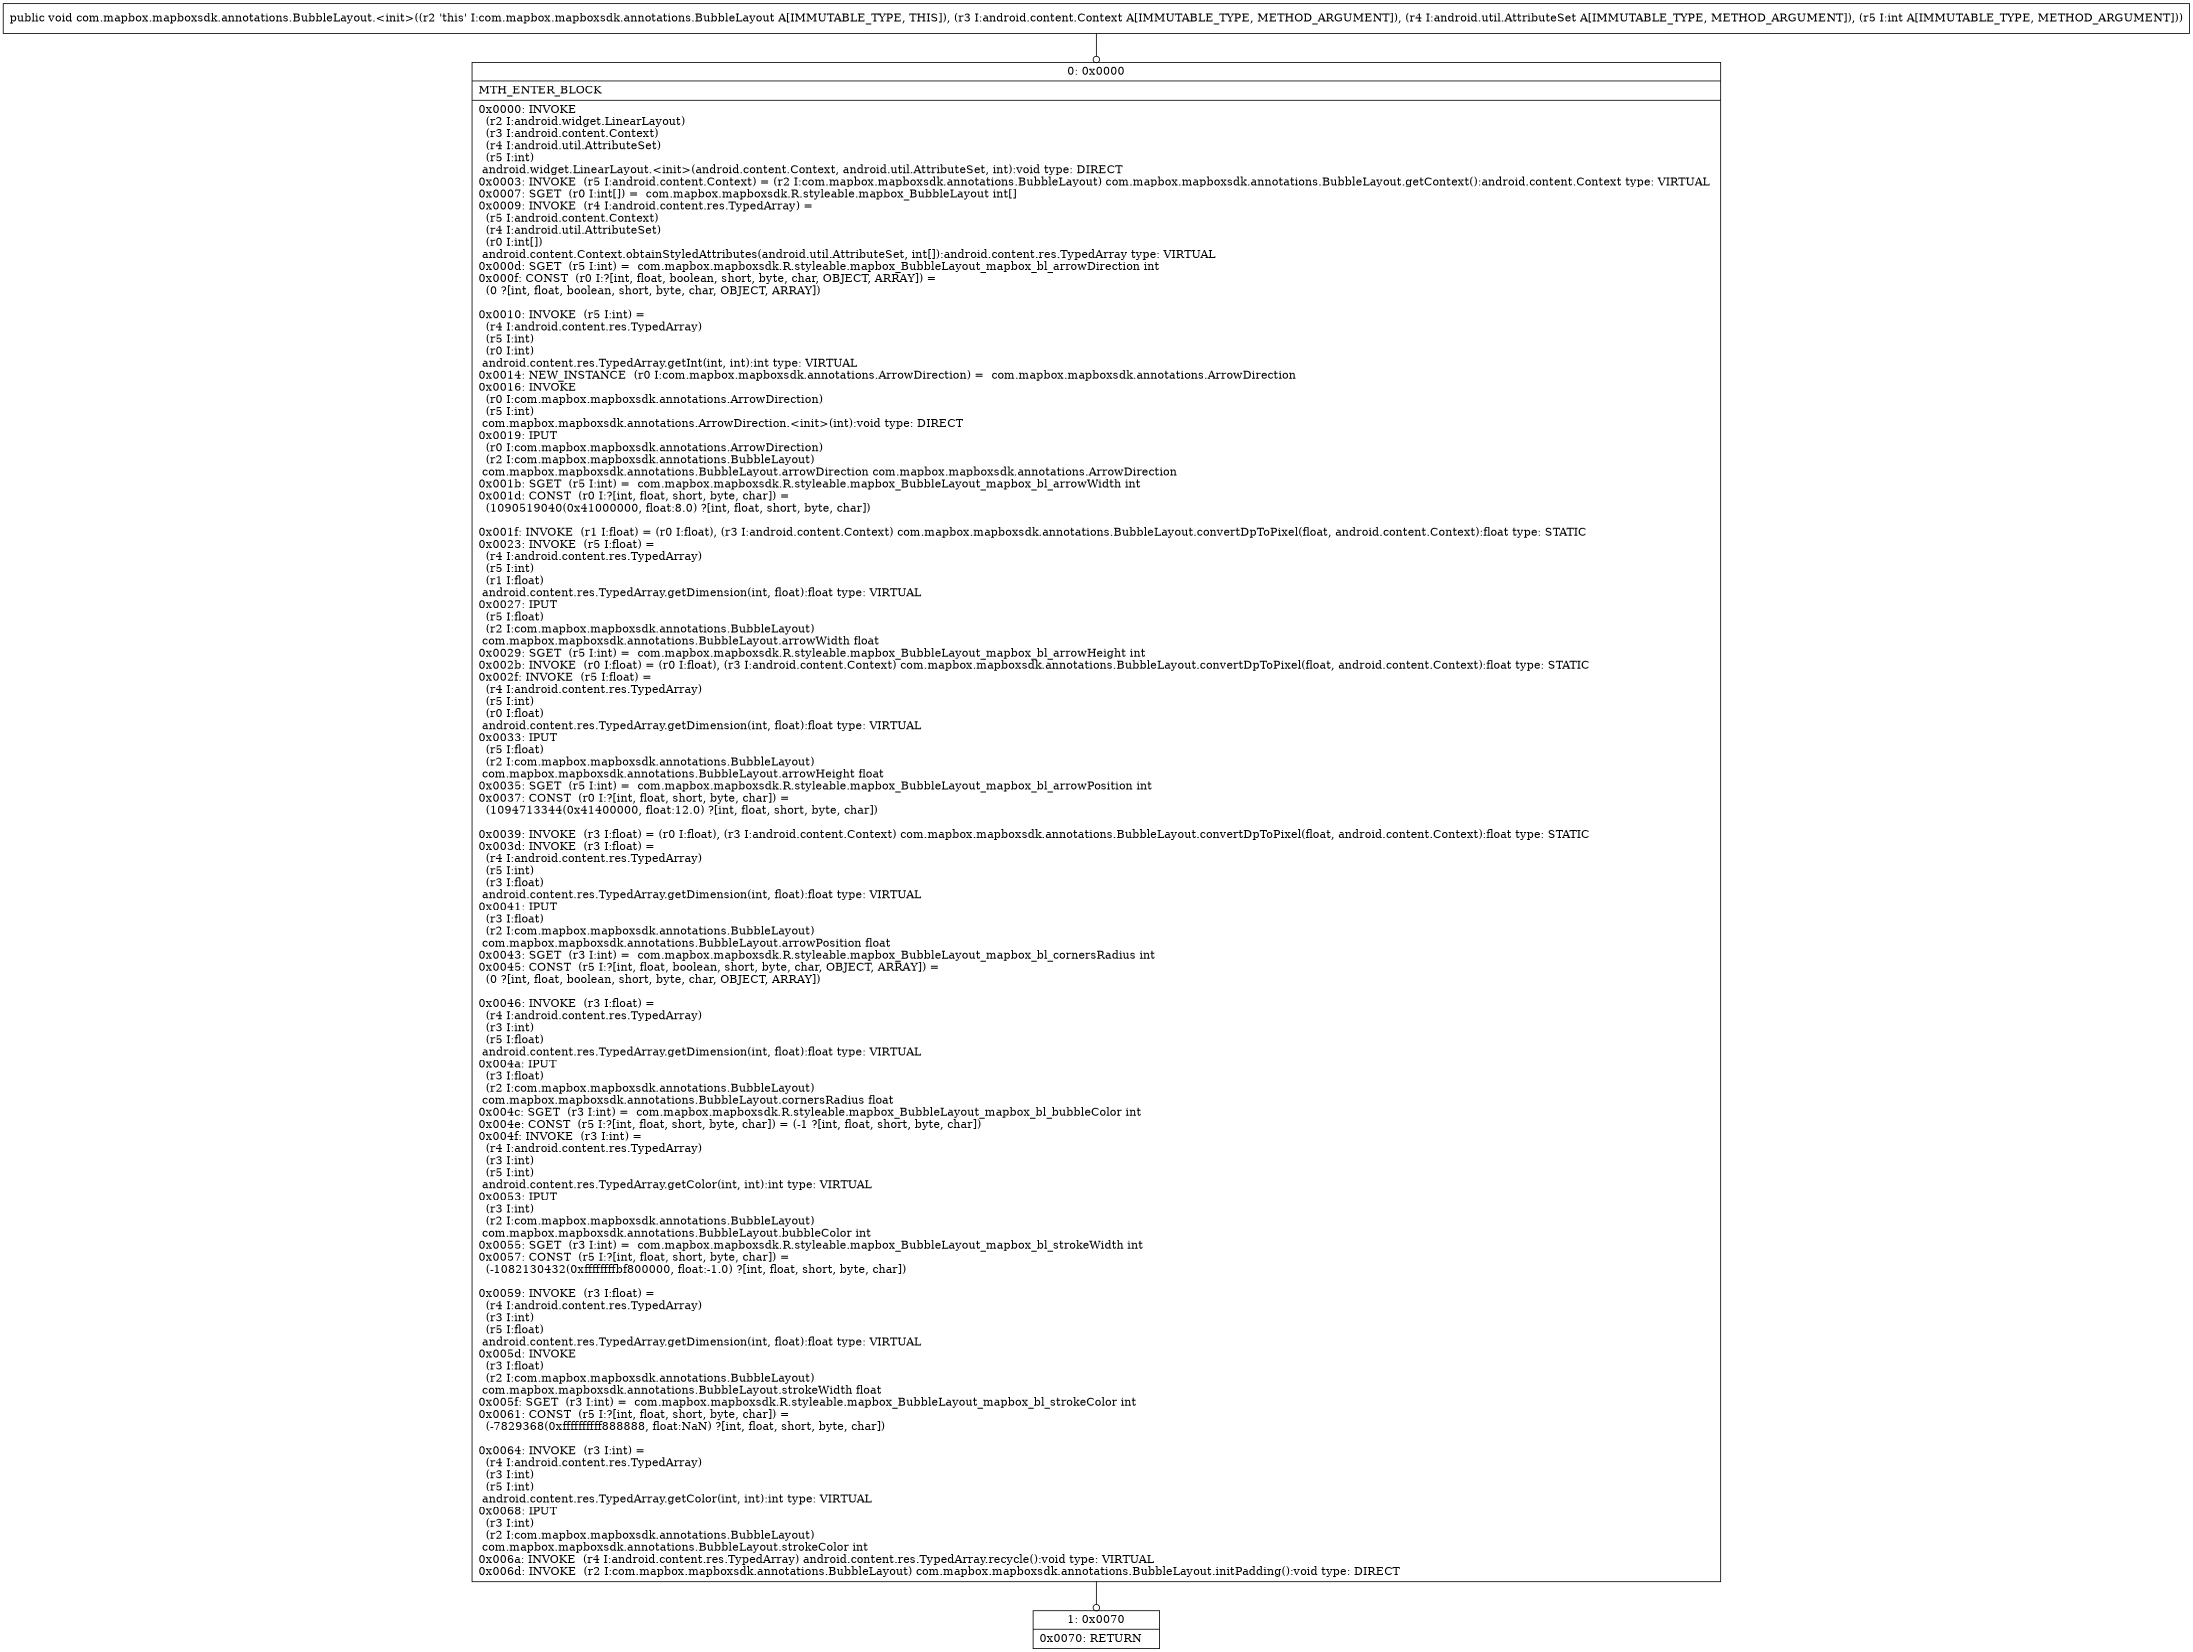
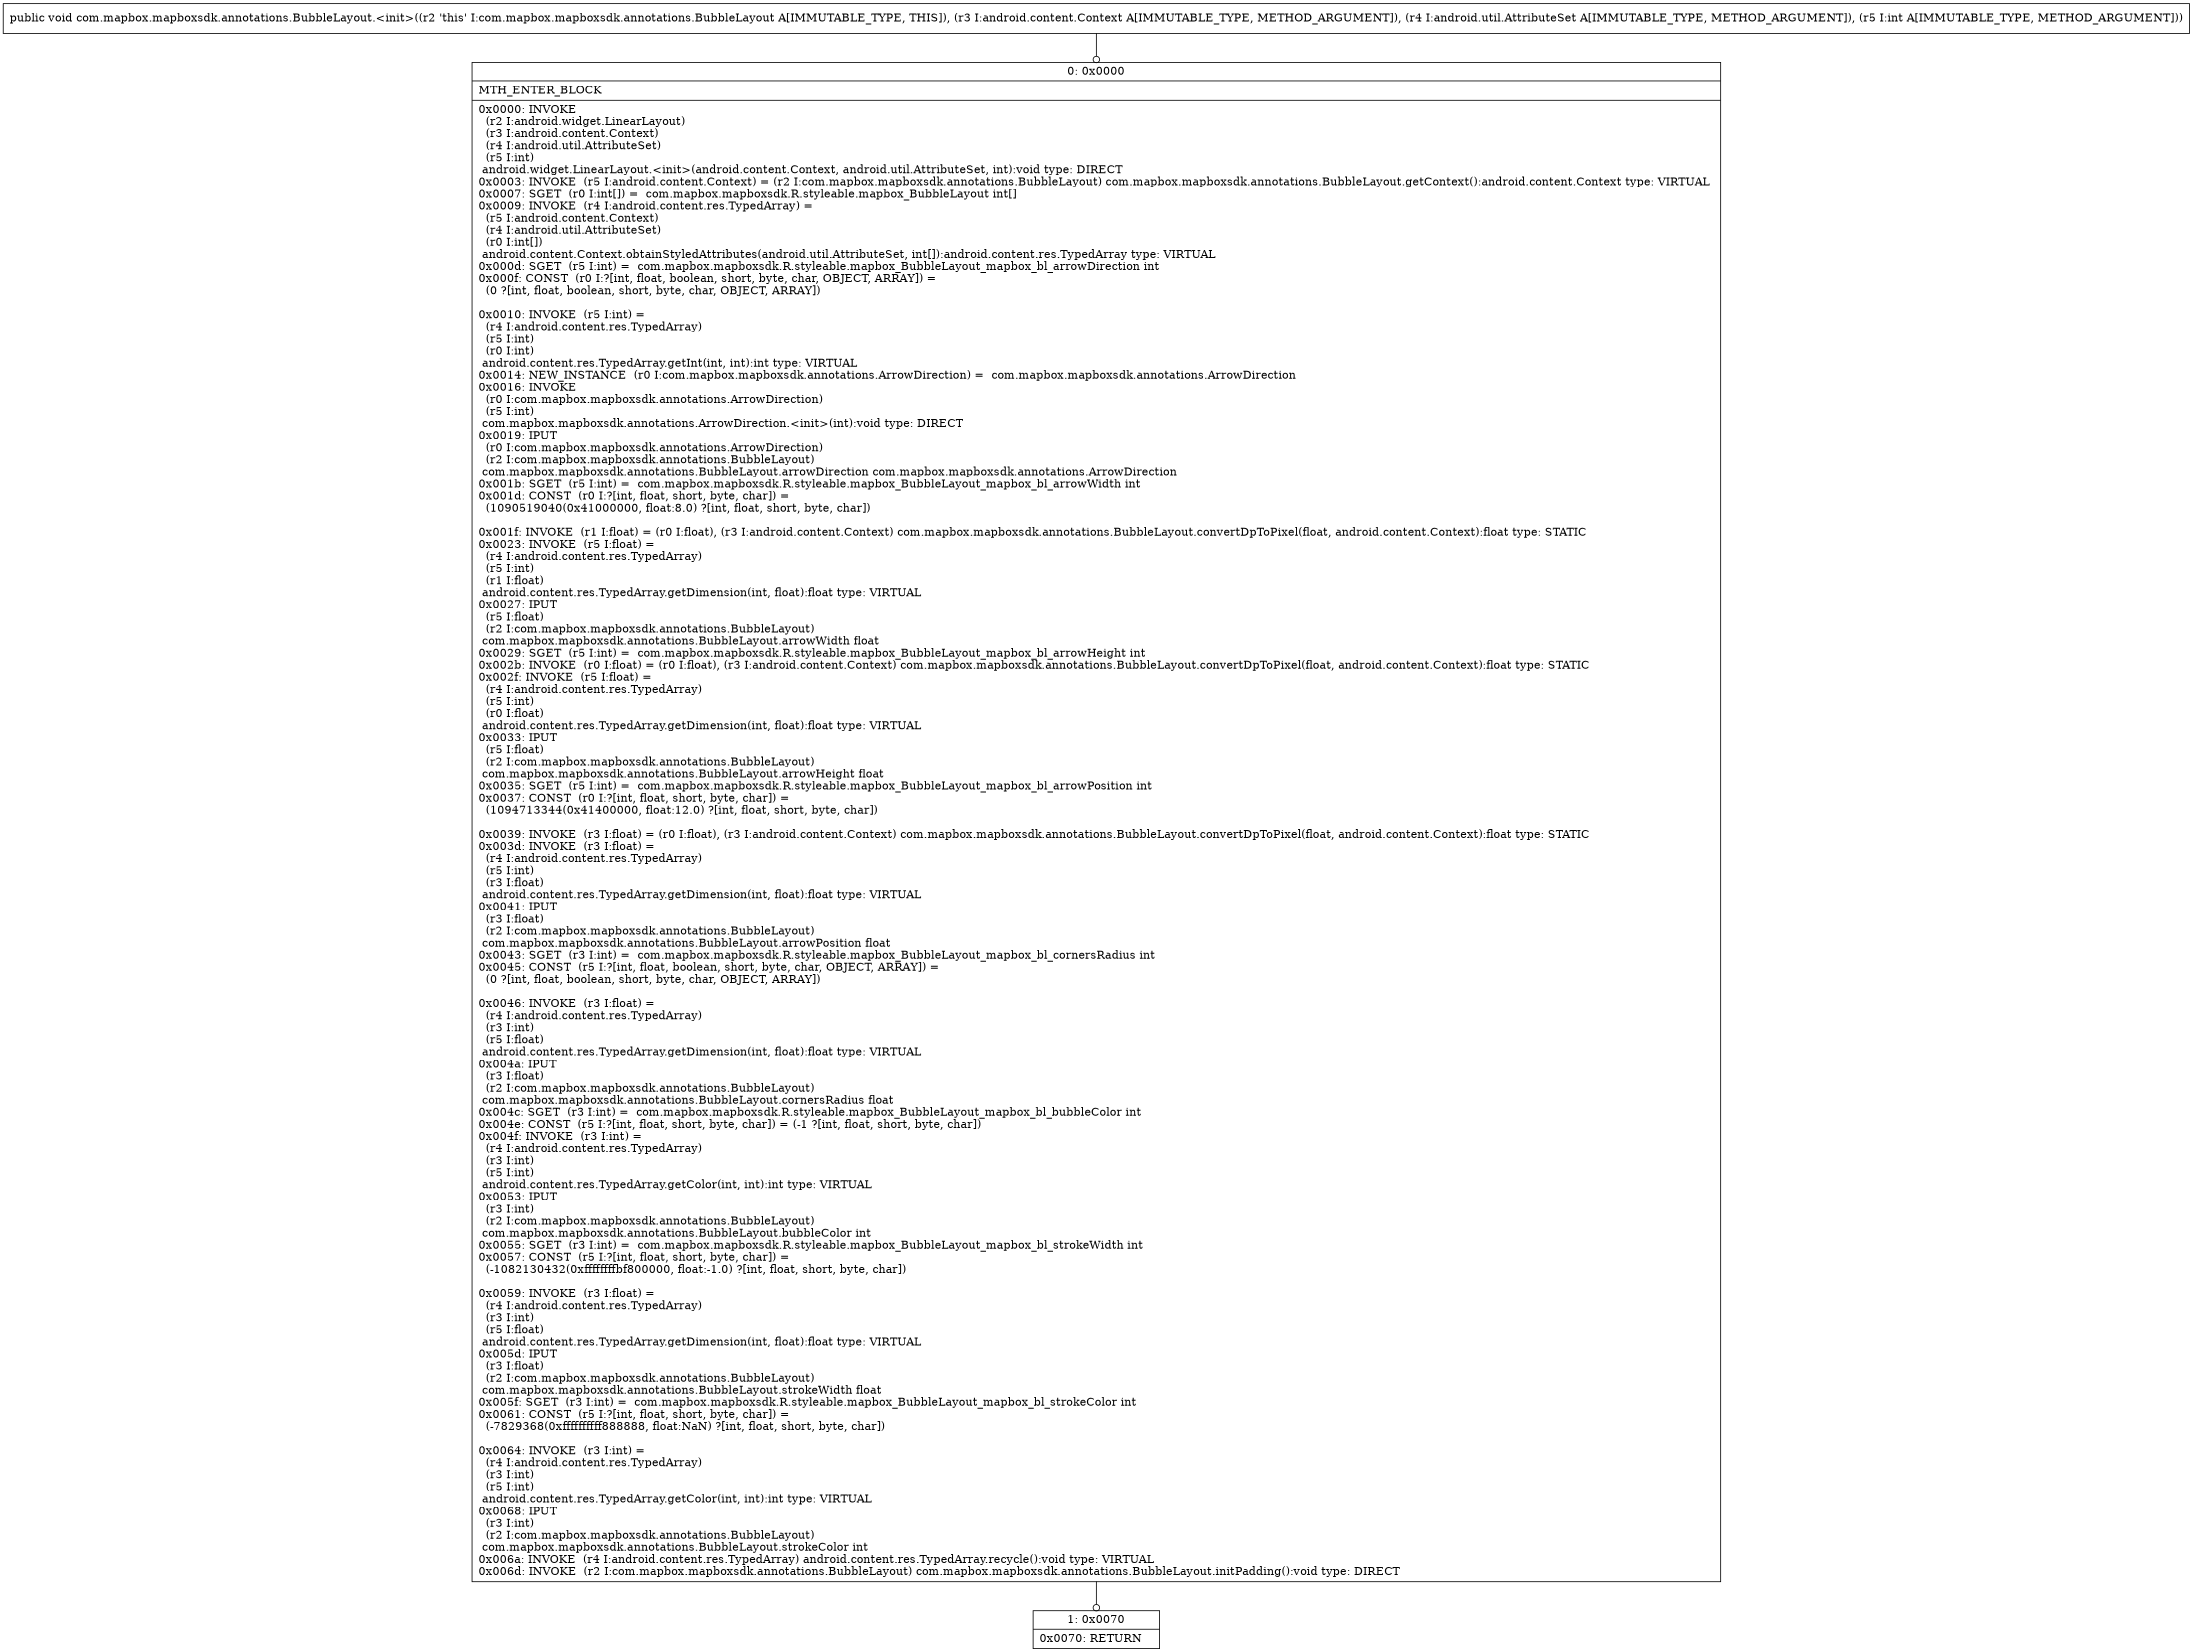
(531, 1354) -> (522, 1354)
